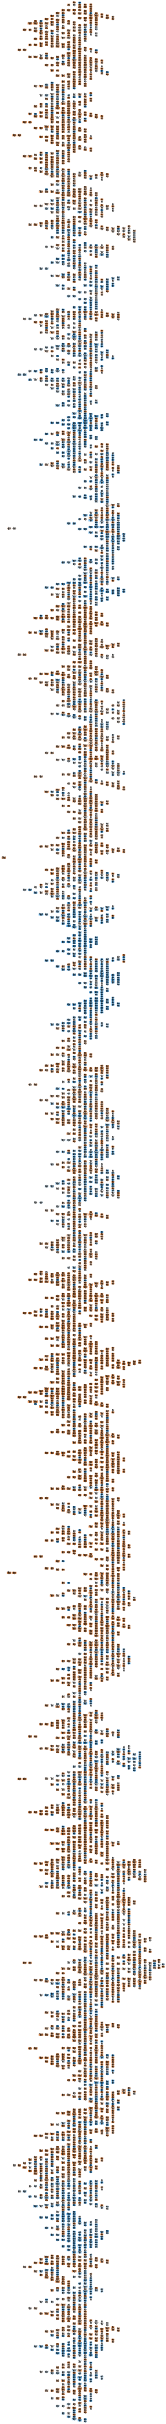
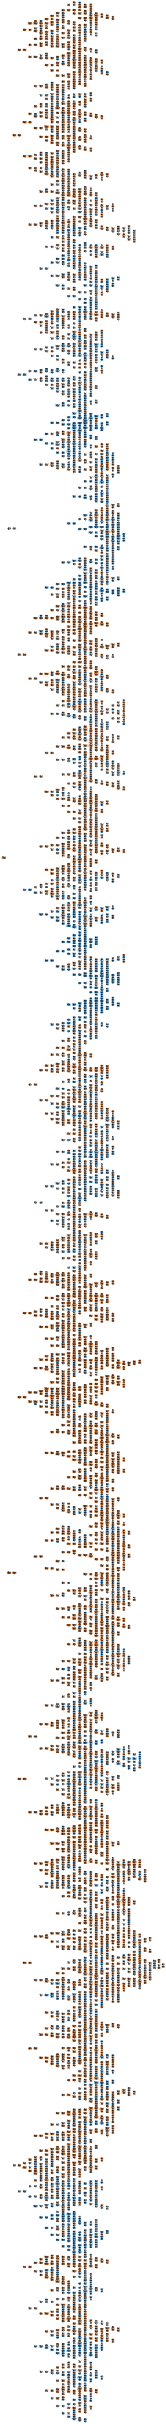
(80, 256) -> (80, 256)
(102, 642) -> none
none -> (96, 841)
none -> (58, 1486)
(58, 1992) -> (58, 1992)
none -> (96, 2202)
